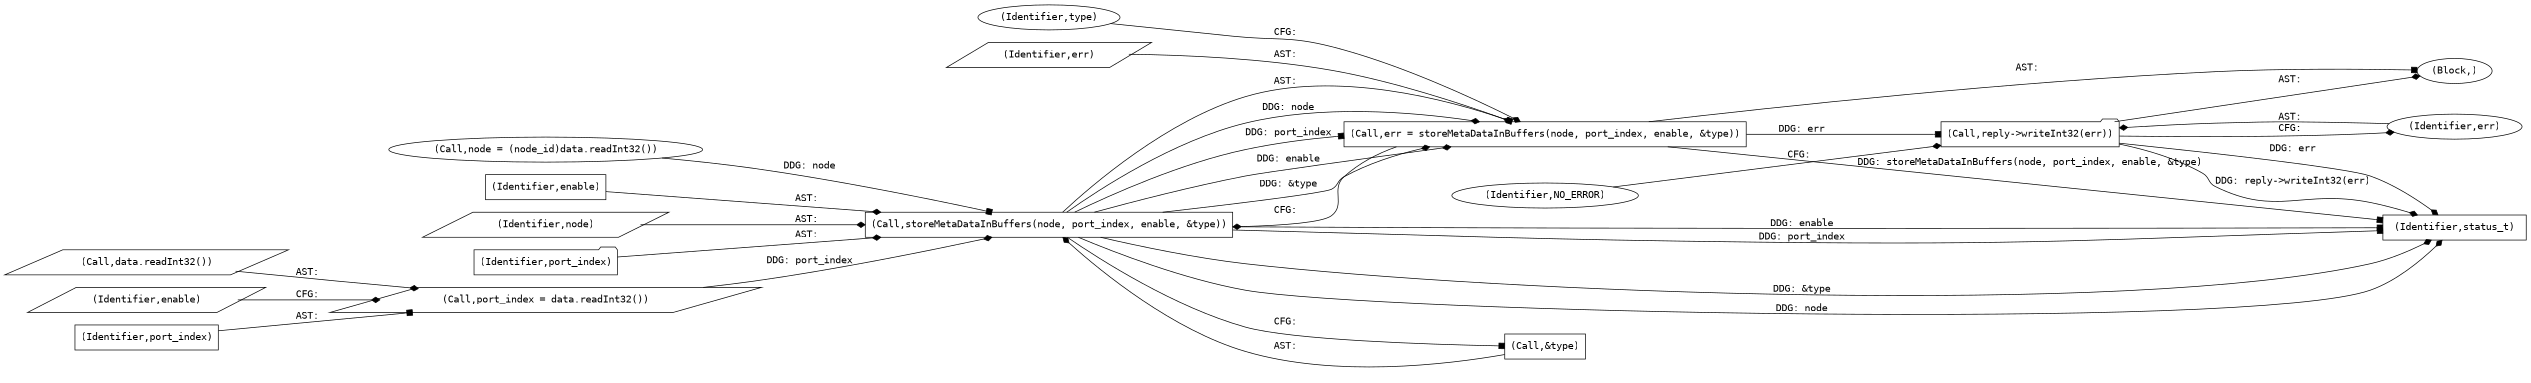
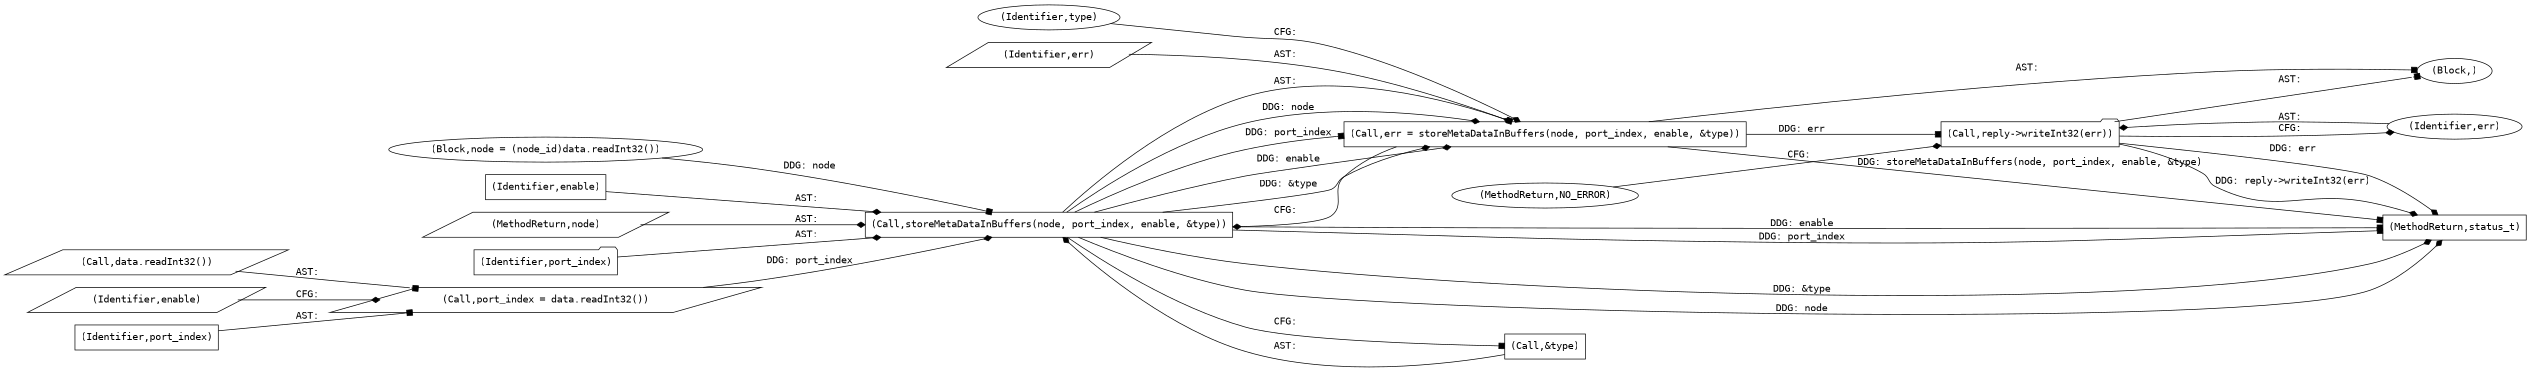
(2263, 100) -> (2263, 100)
(546, 150) -> (546, 150)
(1545, 196) -> (1545, 196)
(546, 225) -> (546, 225)
(2455, 228) -> (2455, 228)
(323, 280) -> (323, 280)
